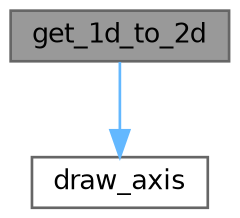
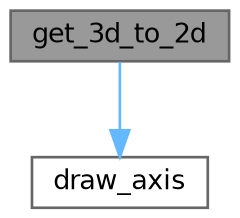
(120, 36) -> (120, 36)
